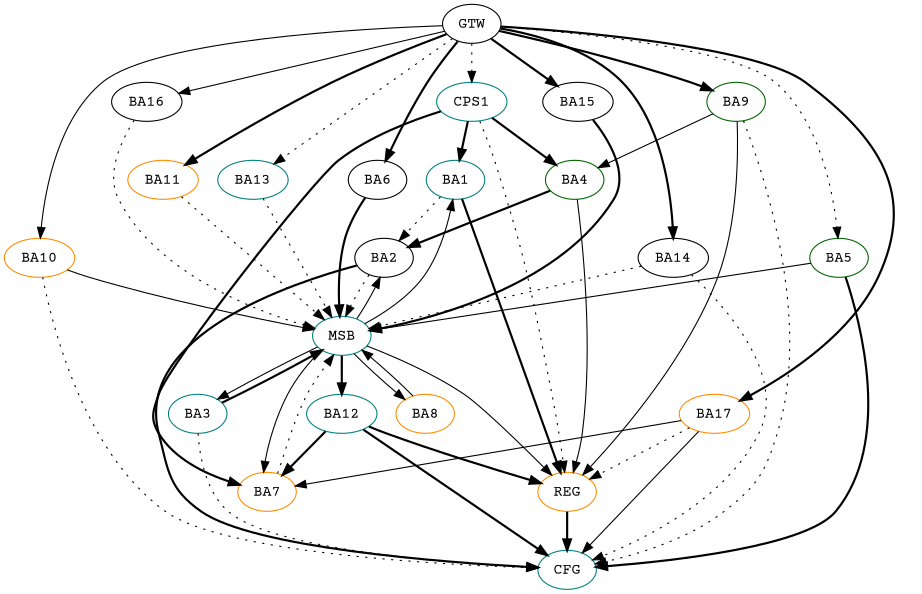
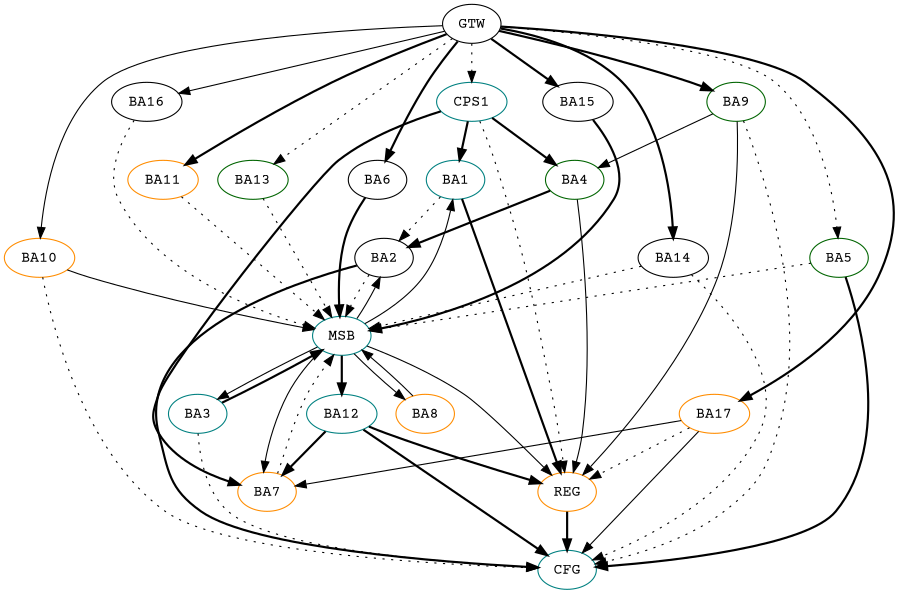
(253, 180) -> (253, 180)
(596, 296) -> (596, 296)
